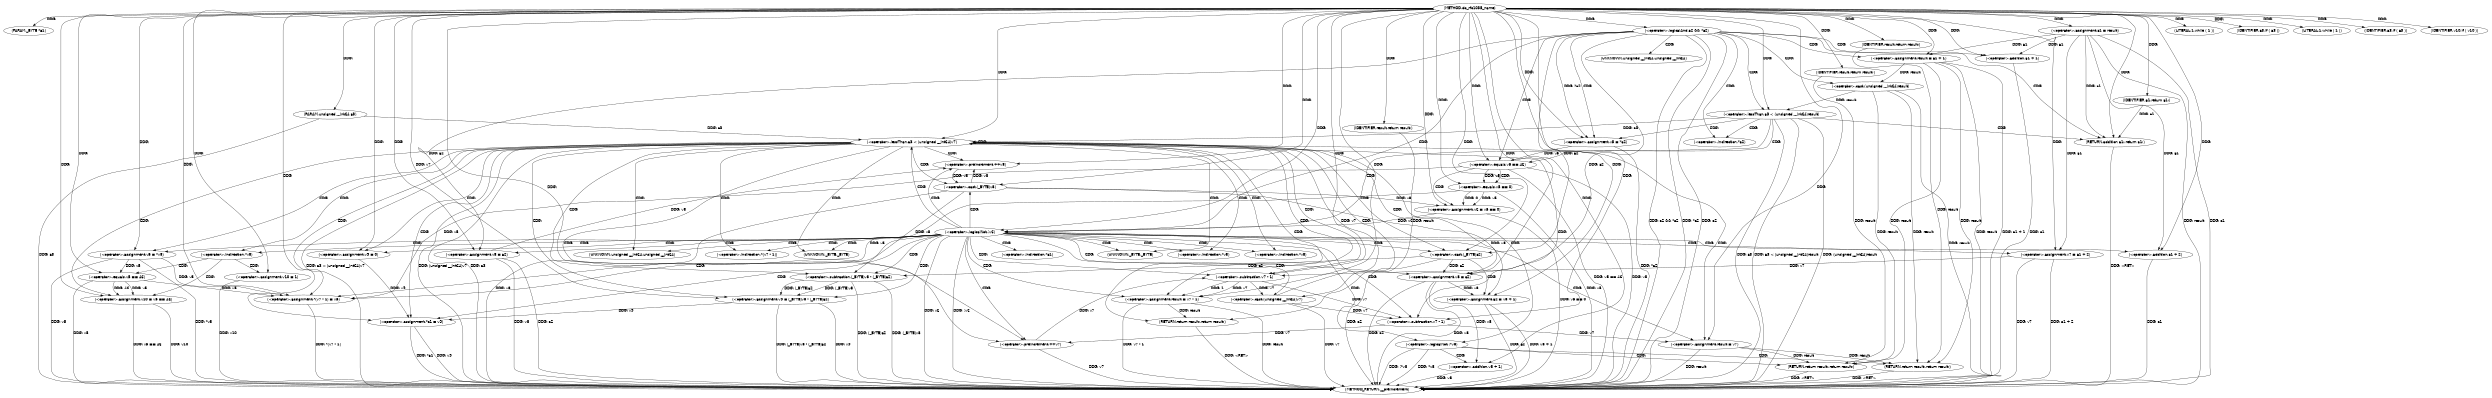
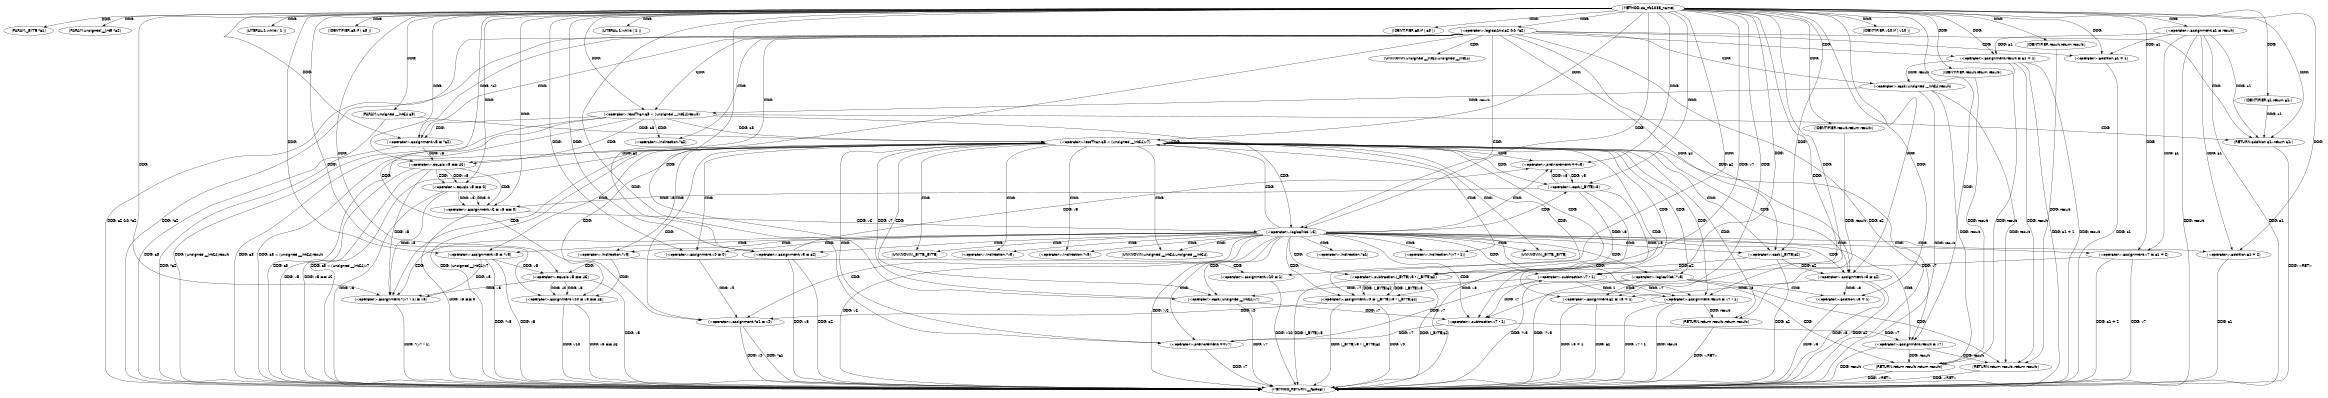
none -> (794, 21)
none -> (95, 31)
(1486, 274) -> (1625, 287)
(1377, 390) -> (1298, 390)
